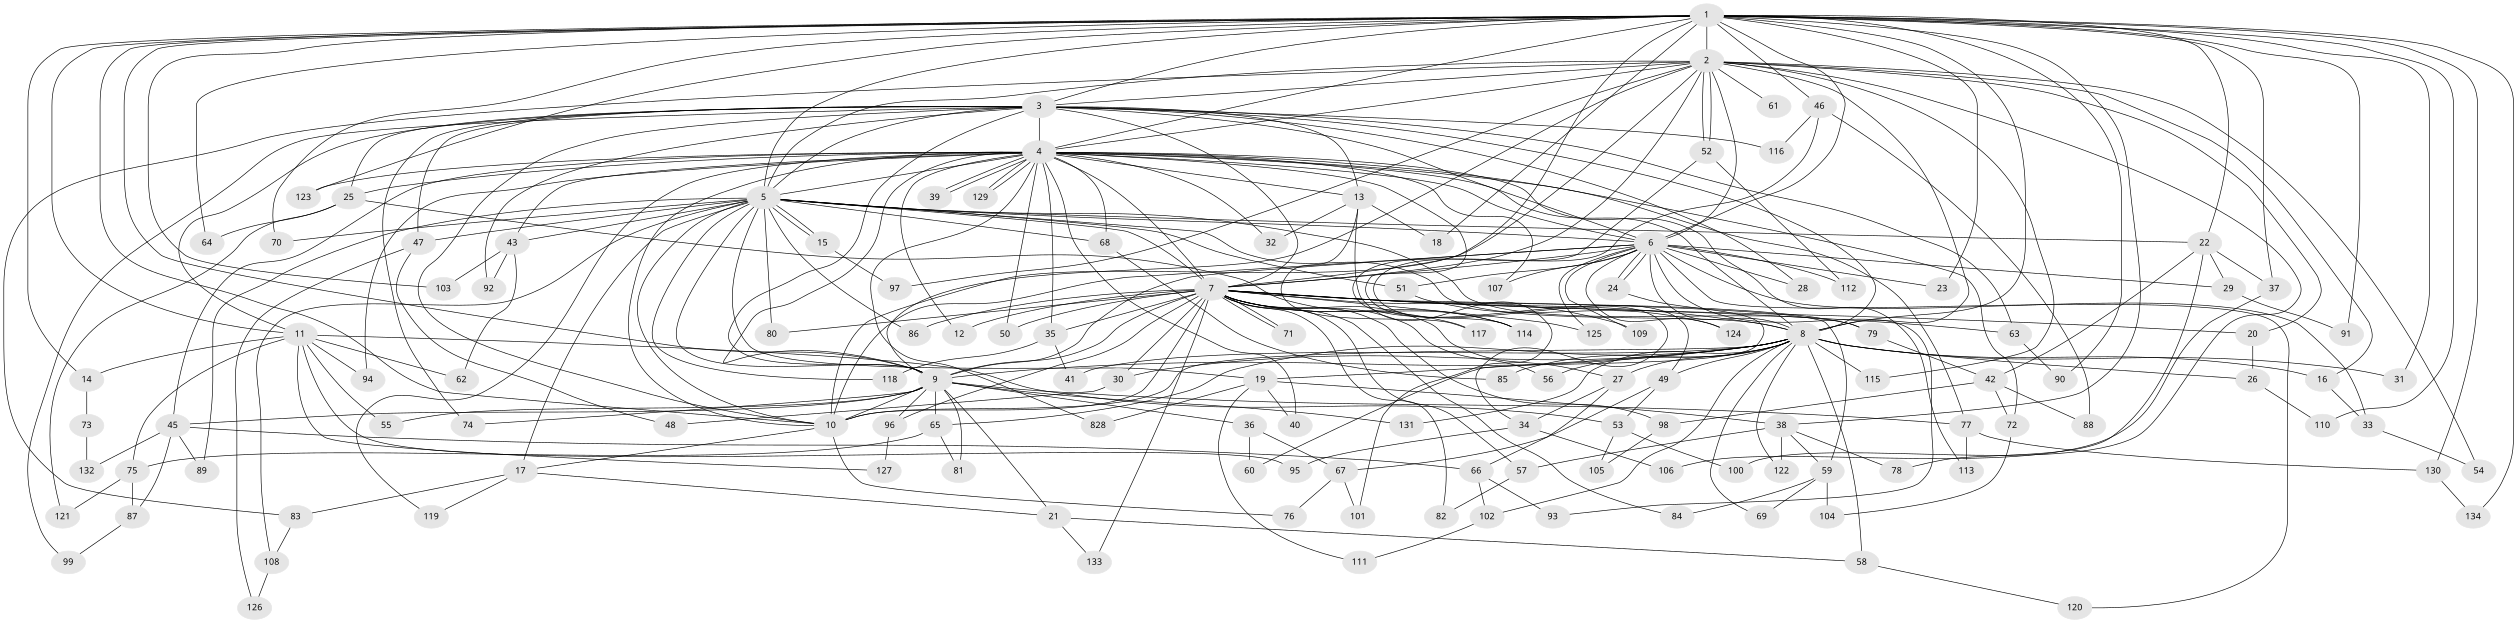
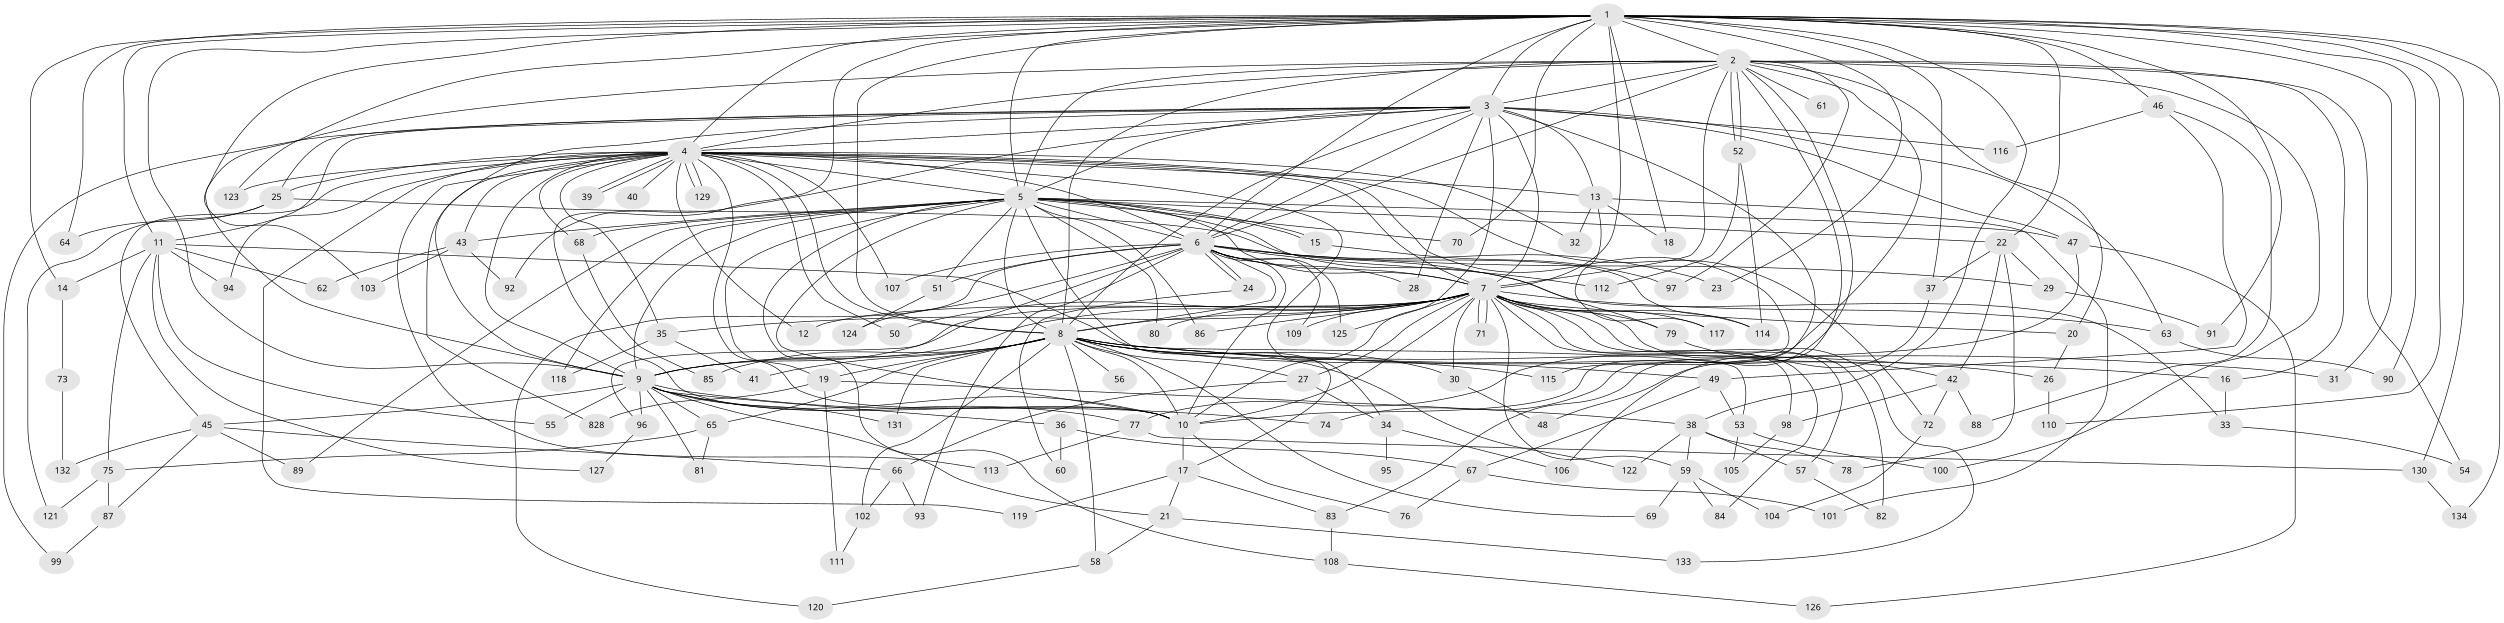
(1408, 325) -> none
(1274, 398) -> none
(792, 456) -> none
